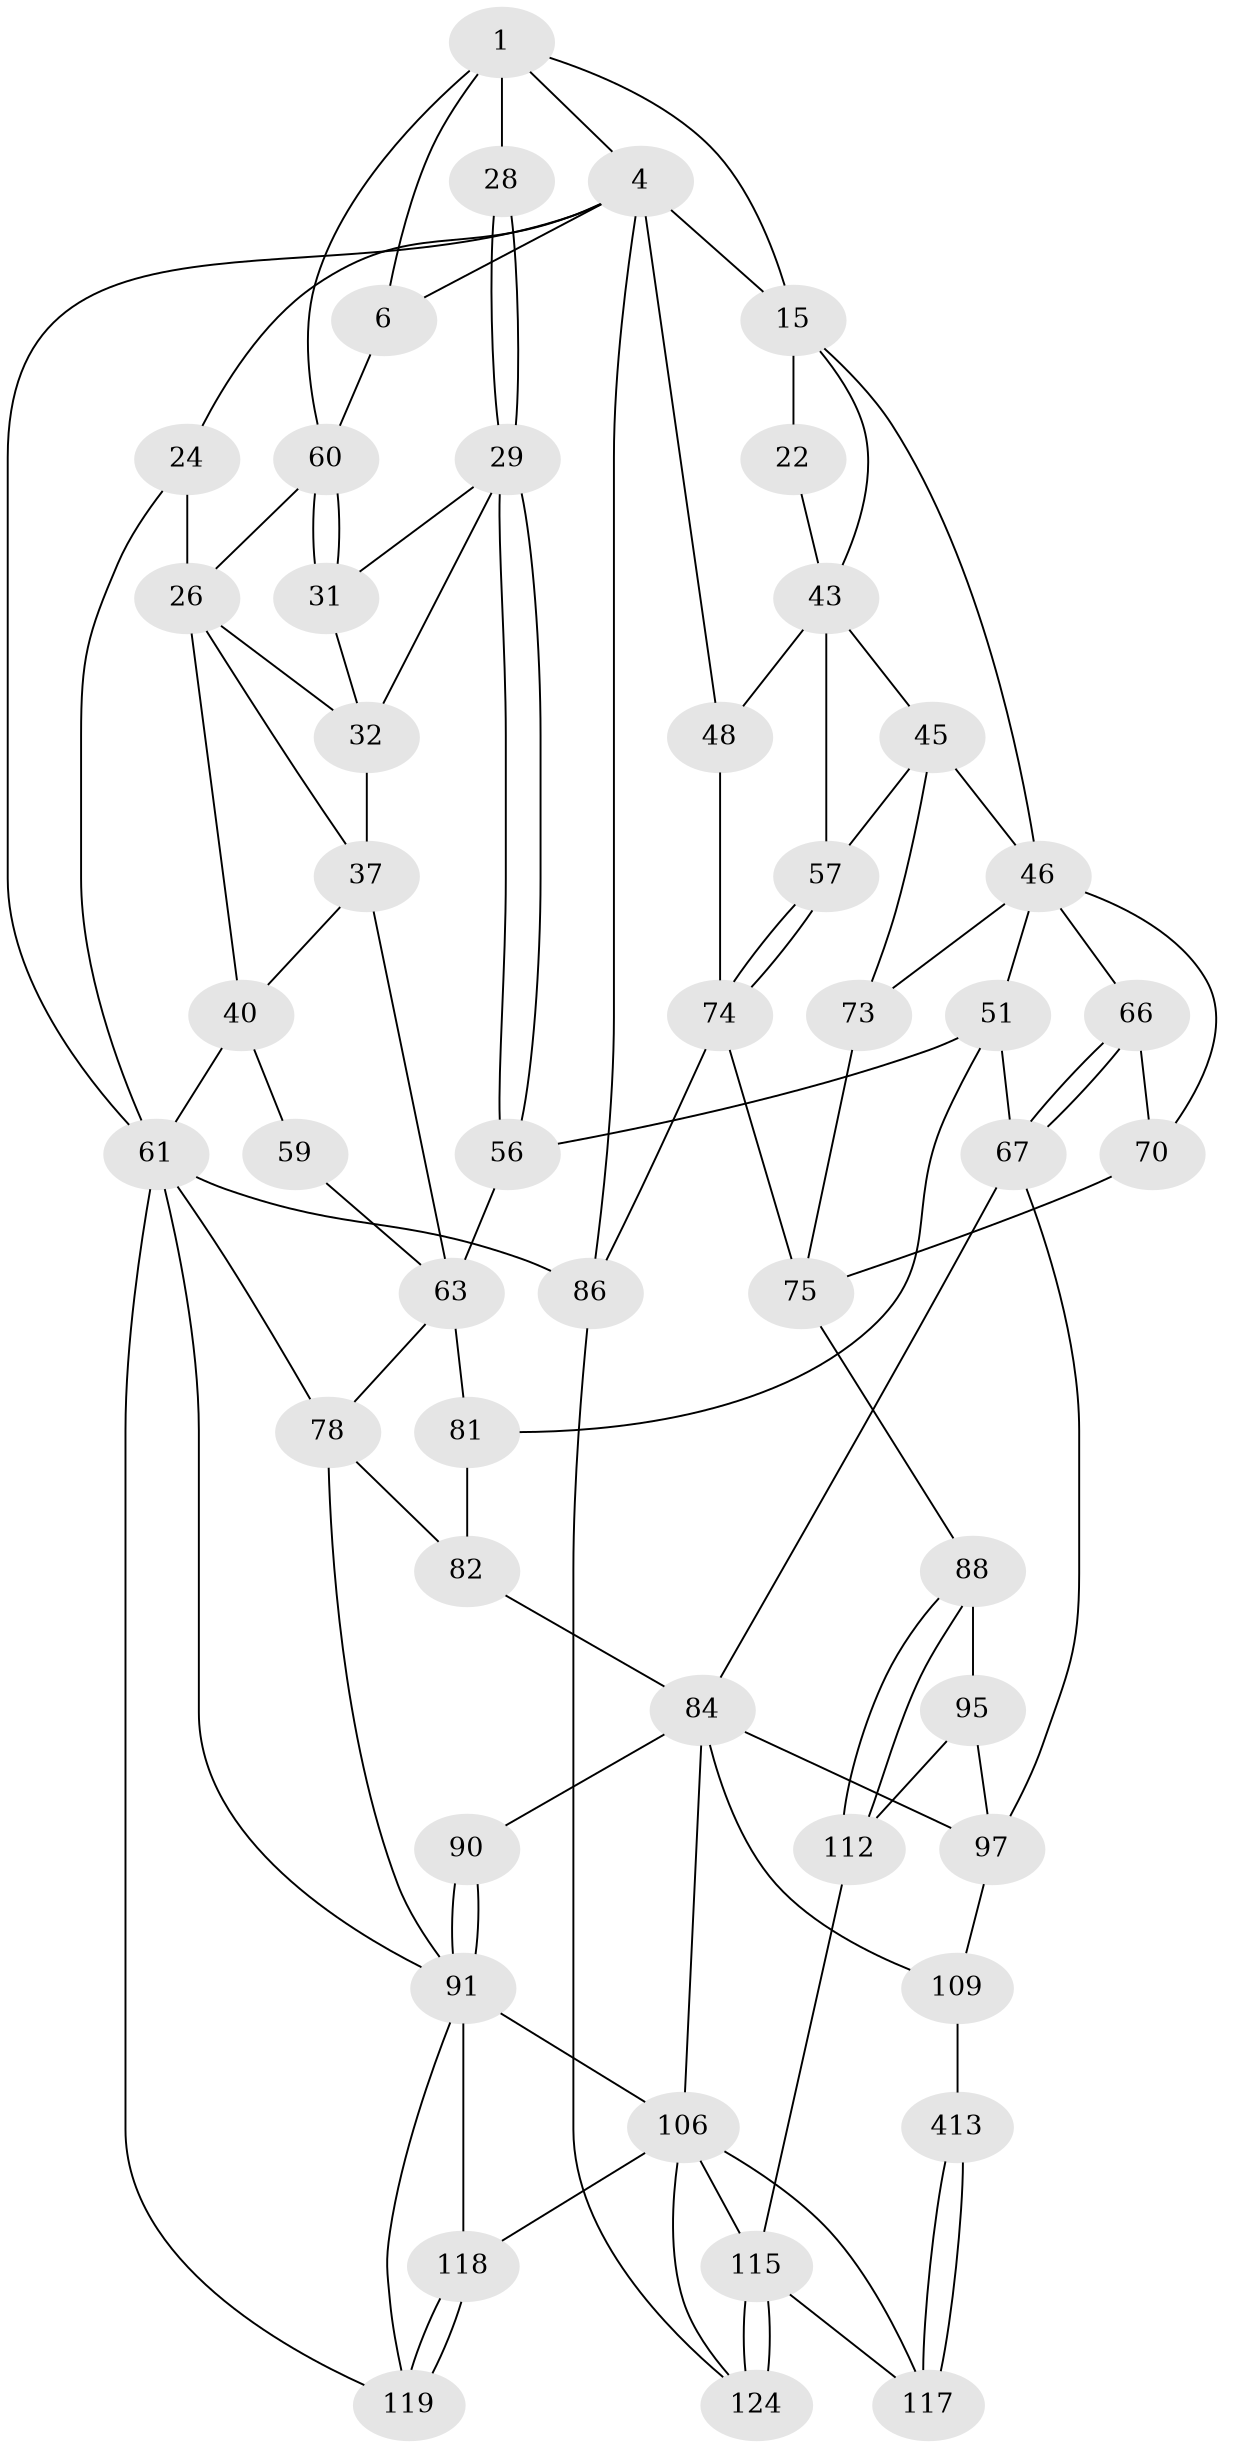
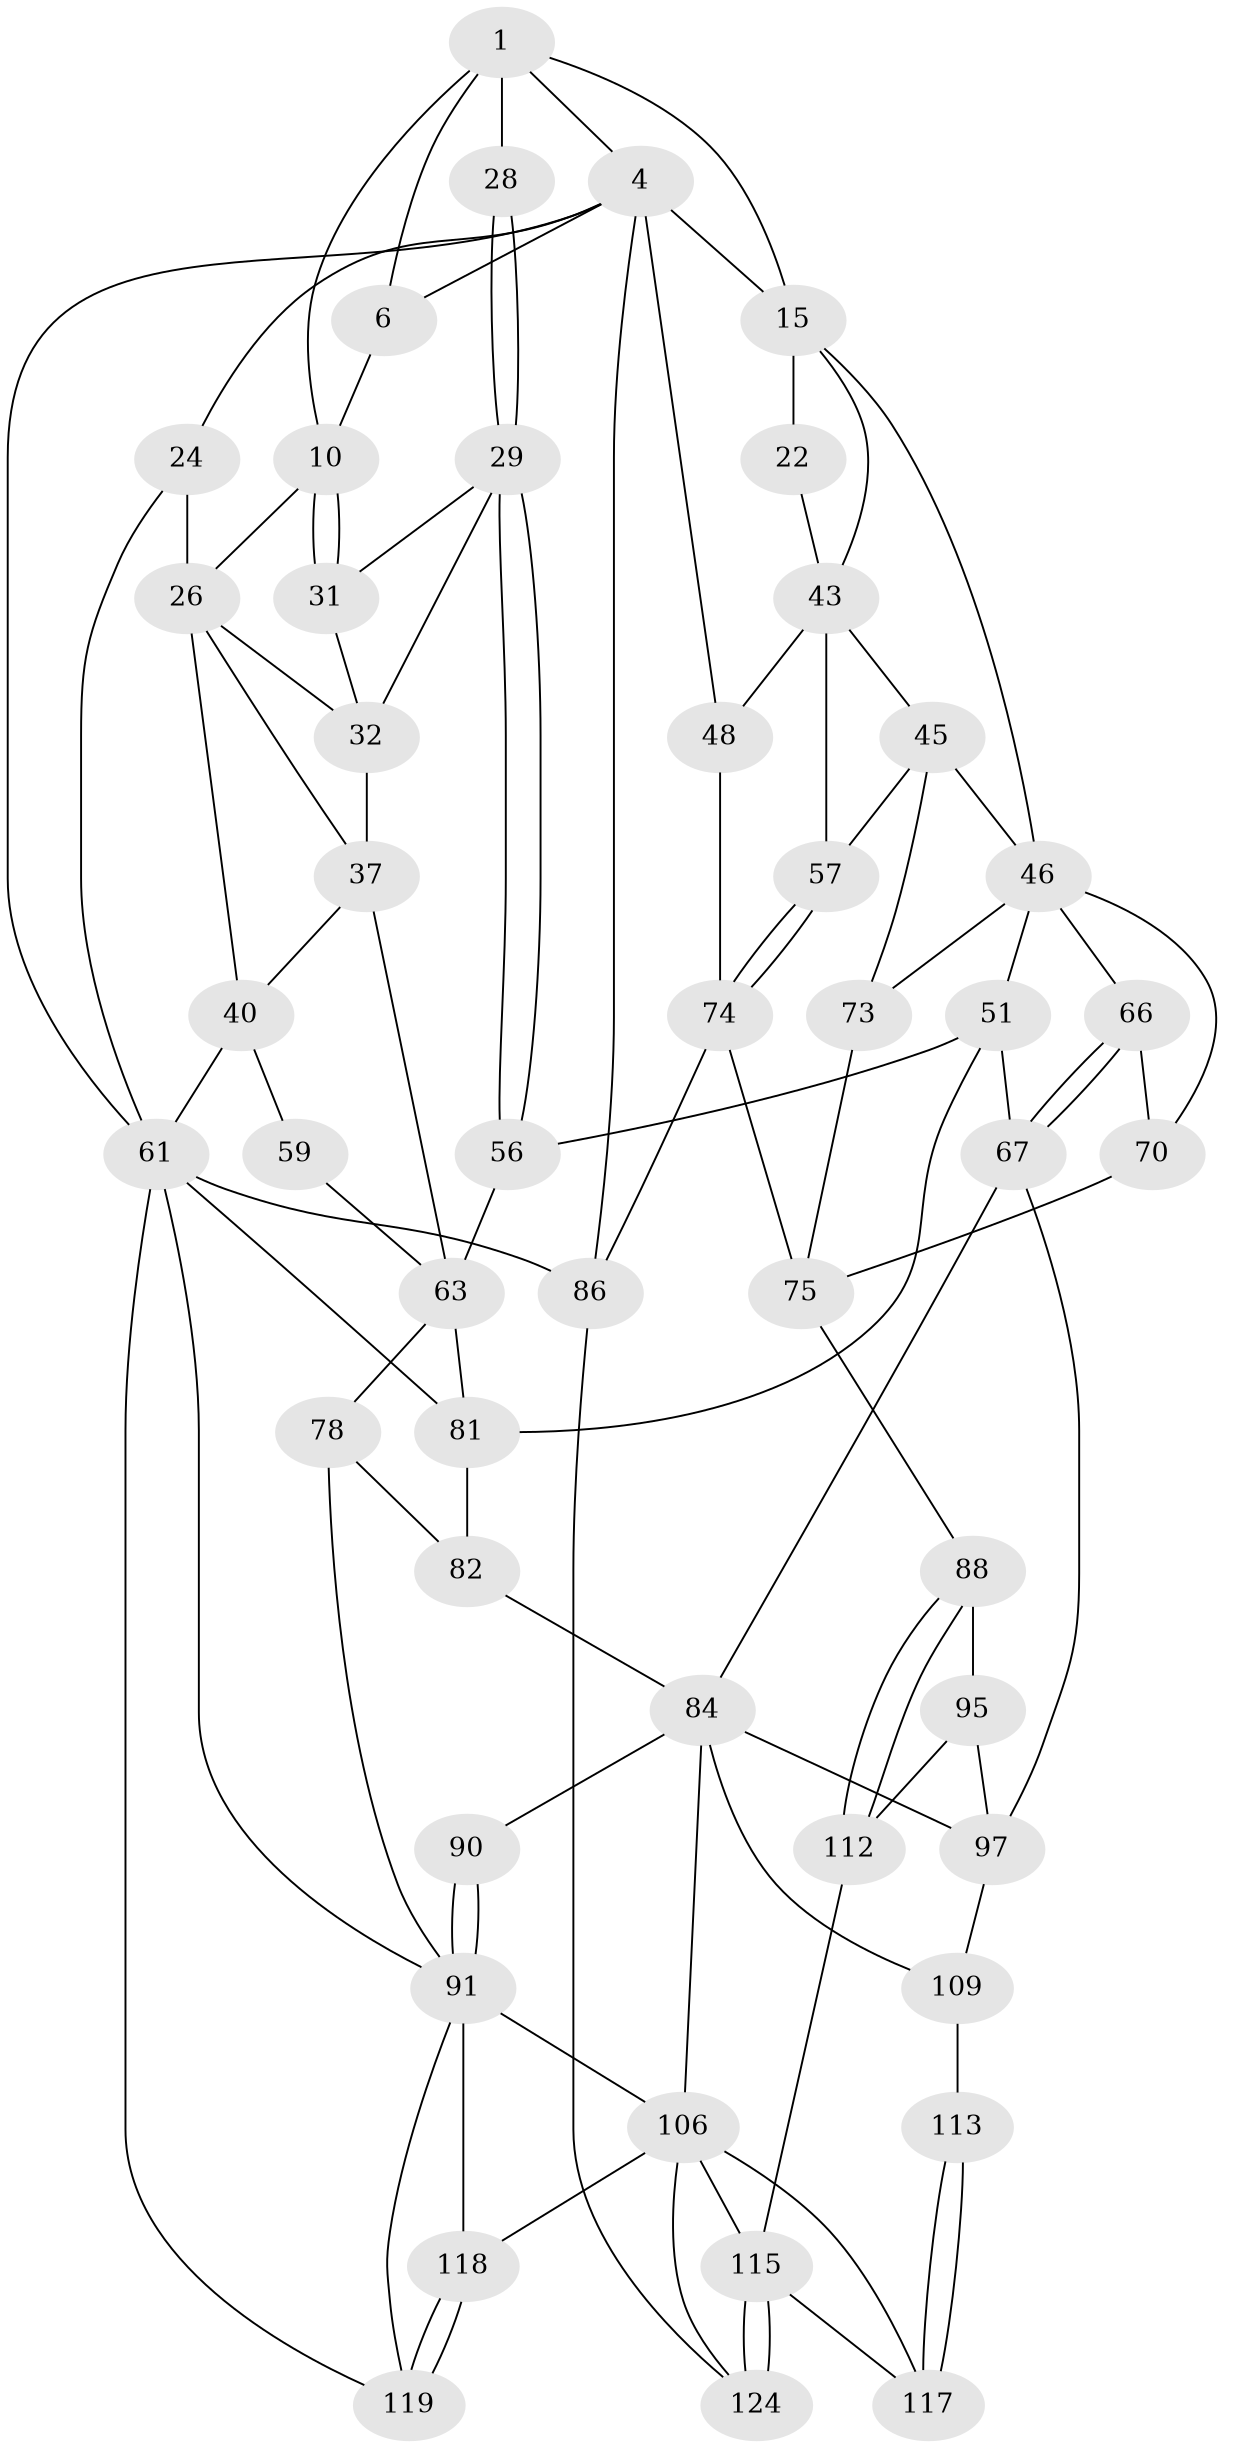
(326, 459) -> (326, 459)
(246, 1291) -> (313, 1293)
(958, 2127) -> (958, 2127)
